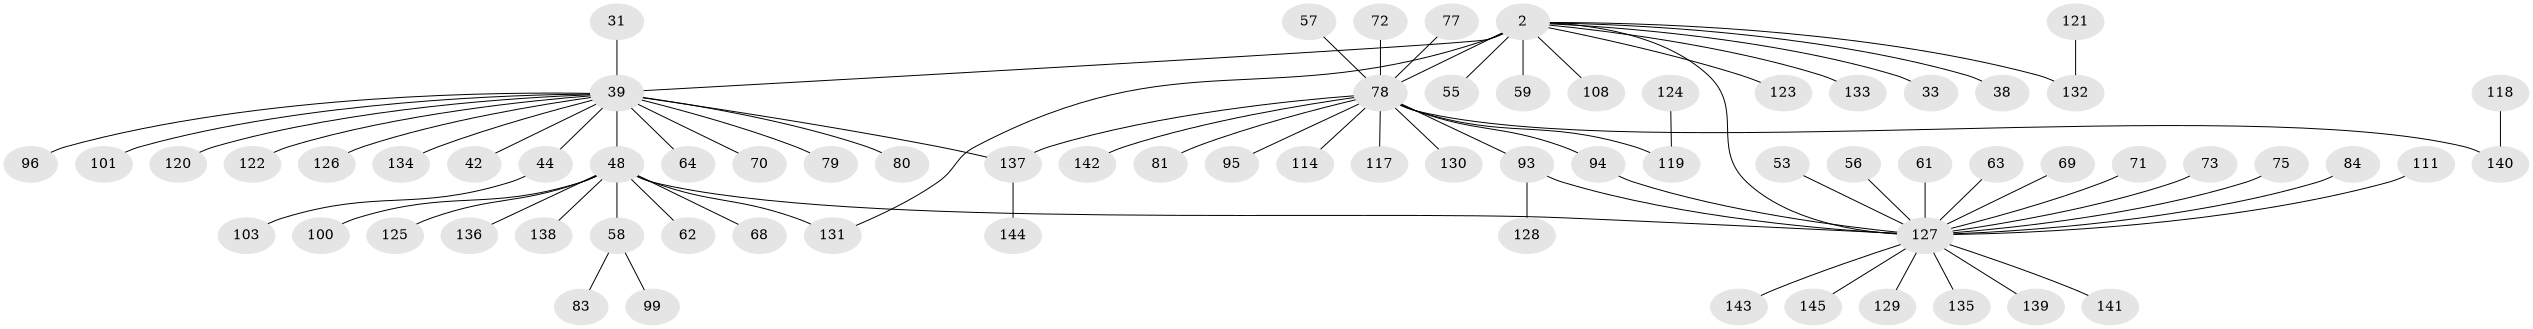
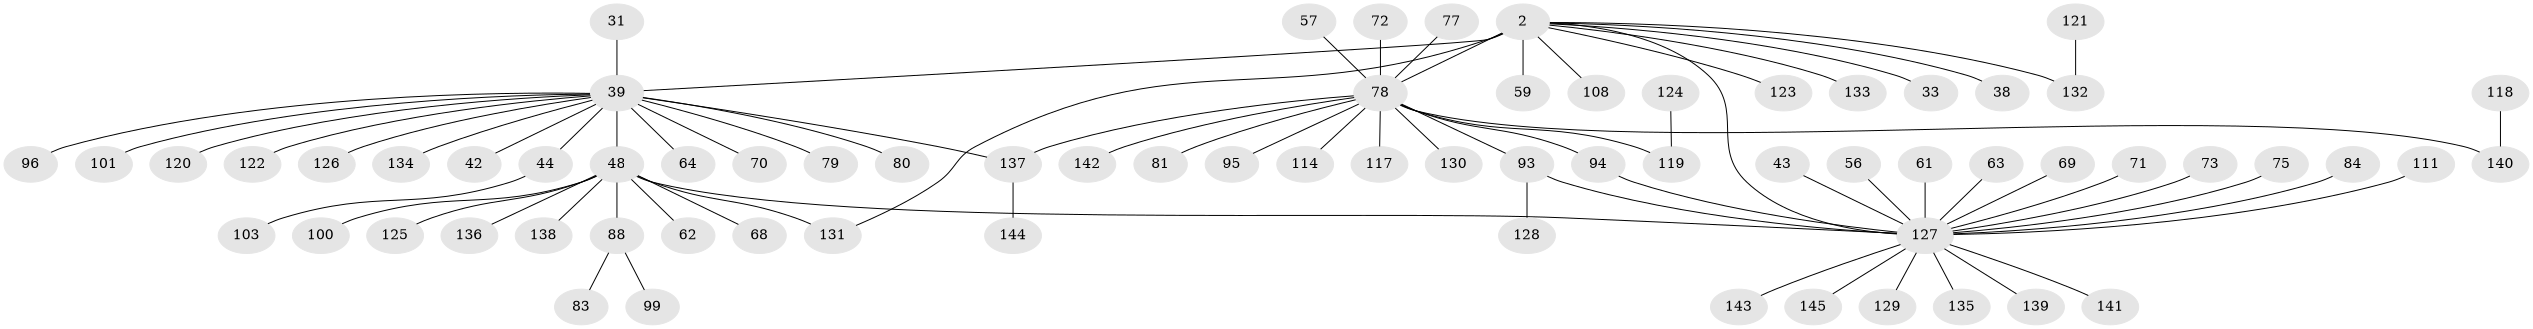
(1452, 93) -> none
(1782, 164) -> (1782, 164)
(617, 236) -> (617, 236)
